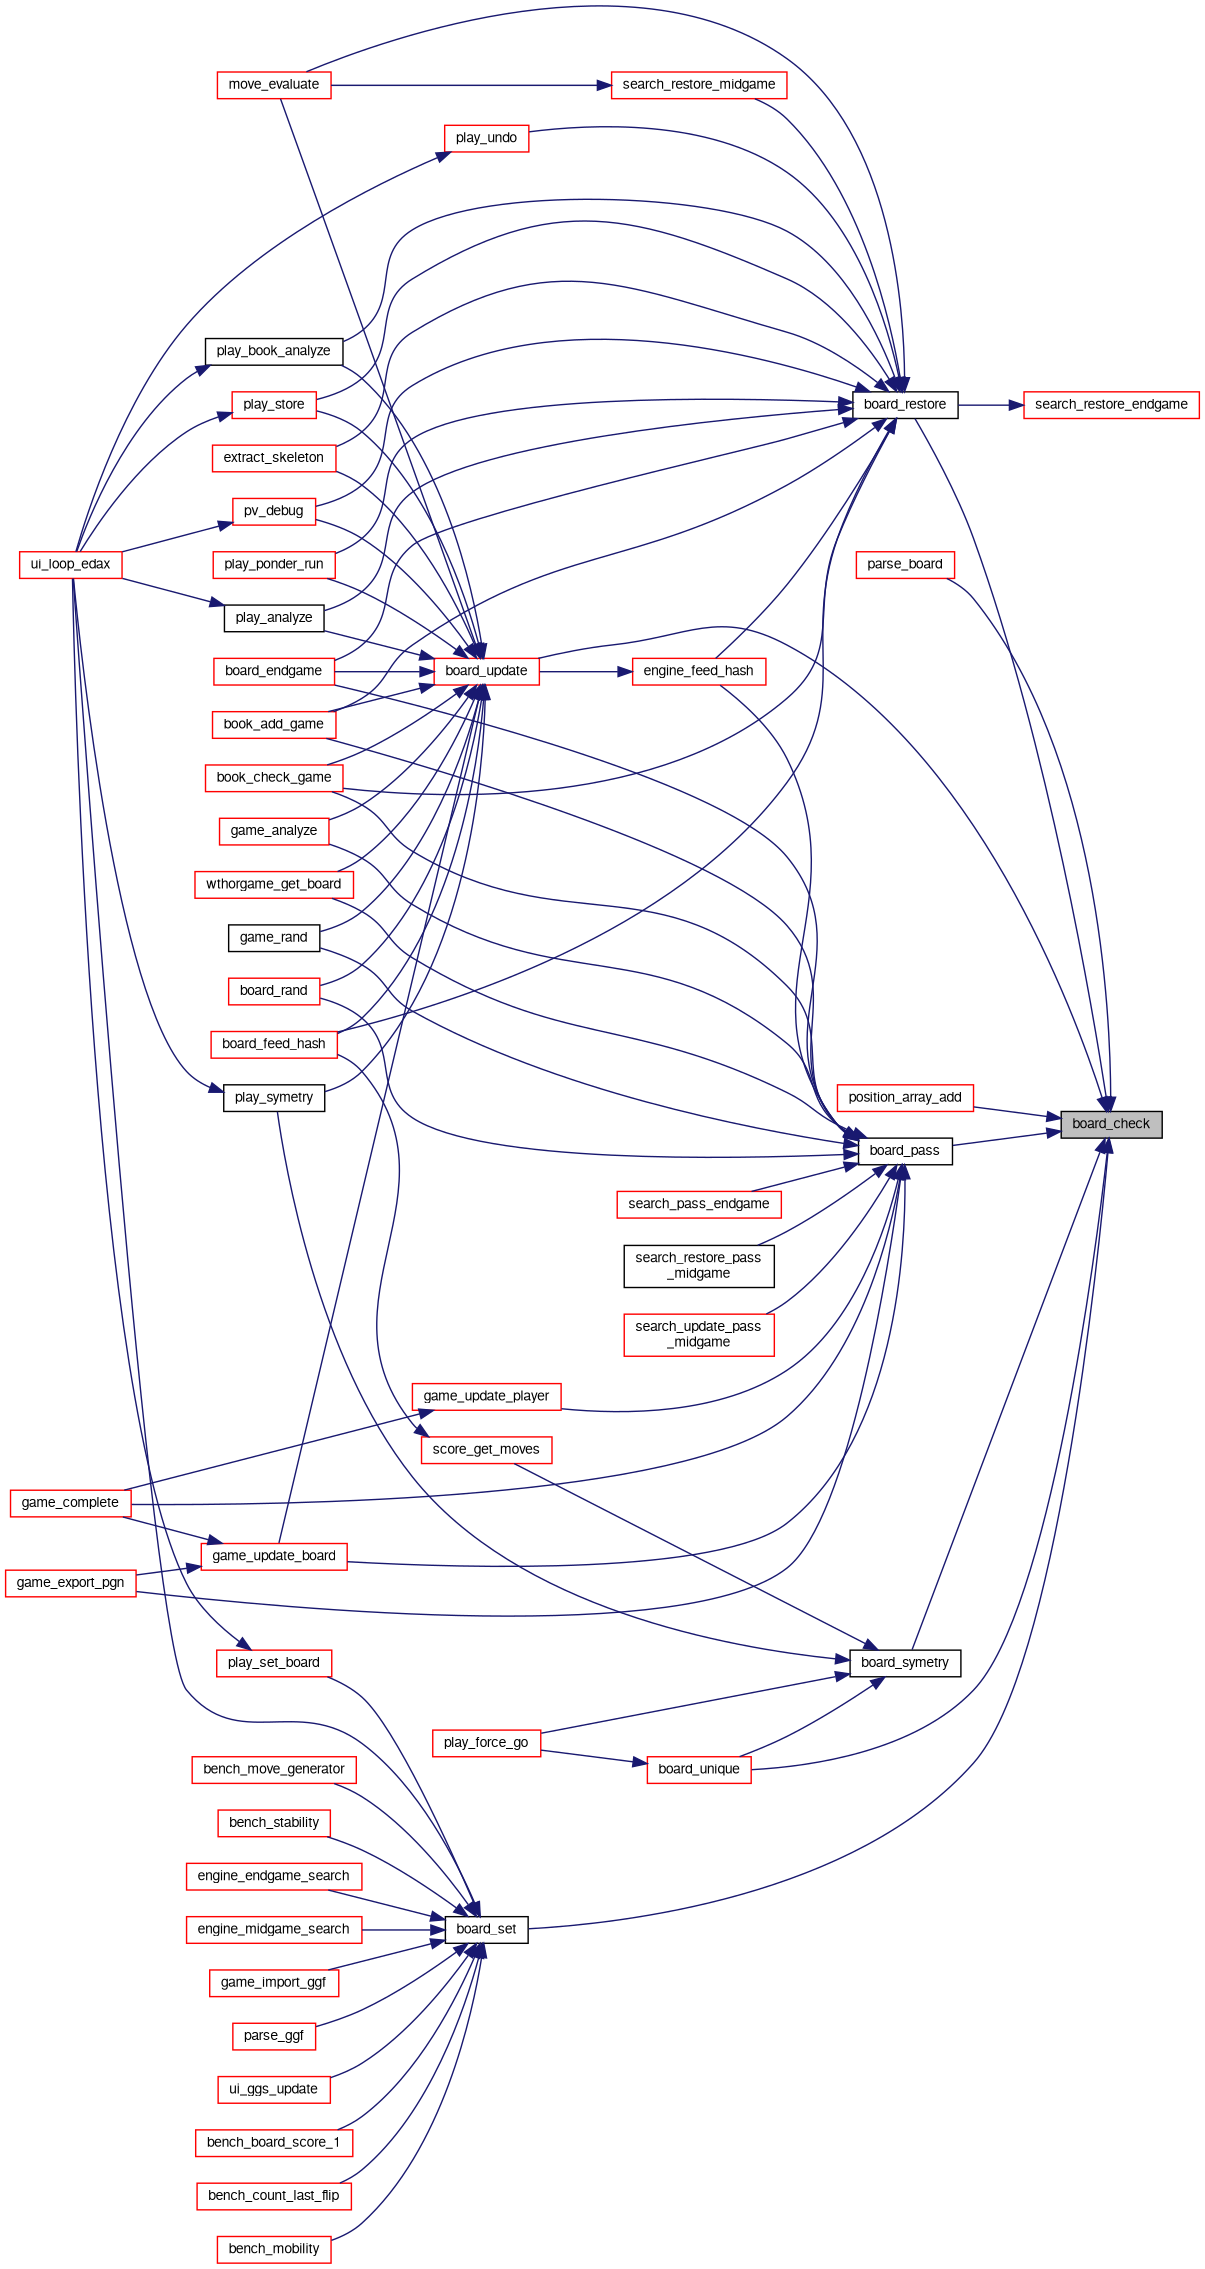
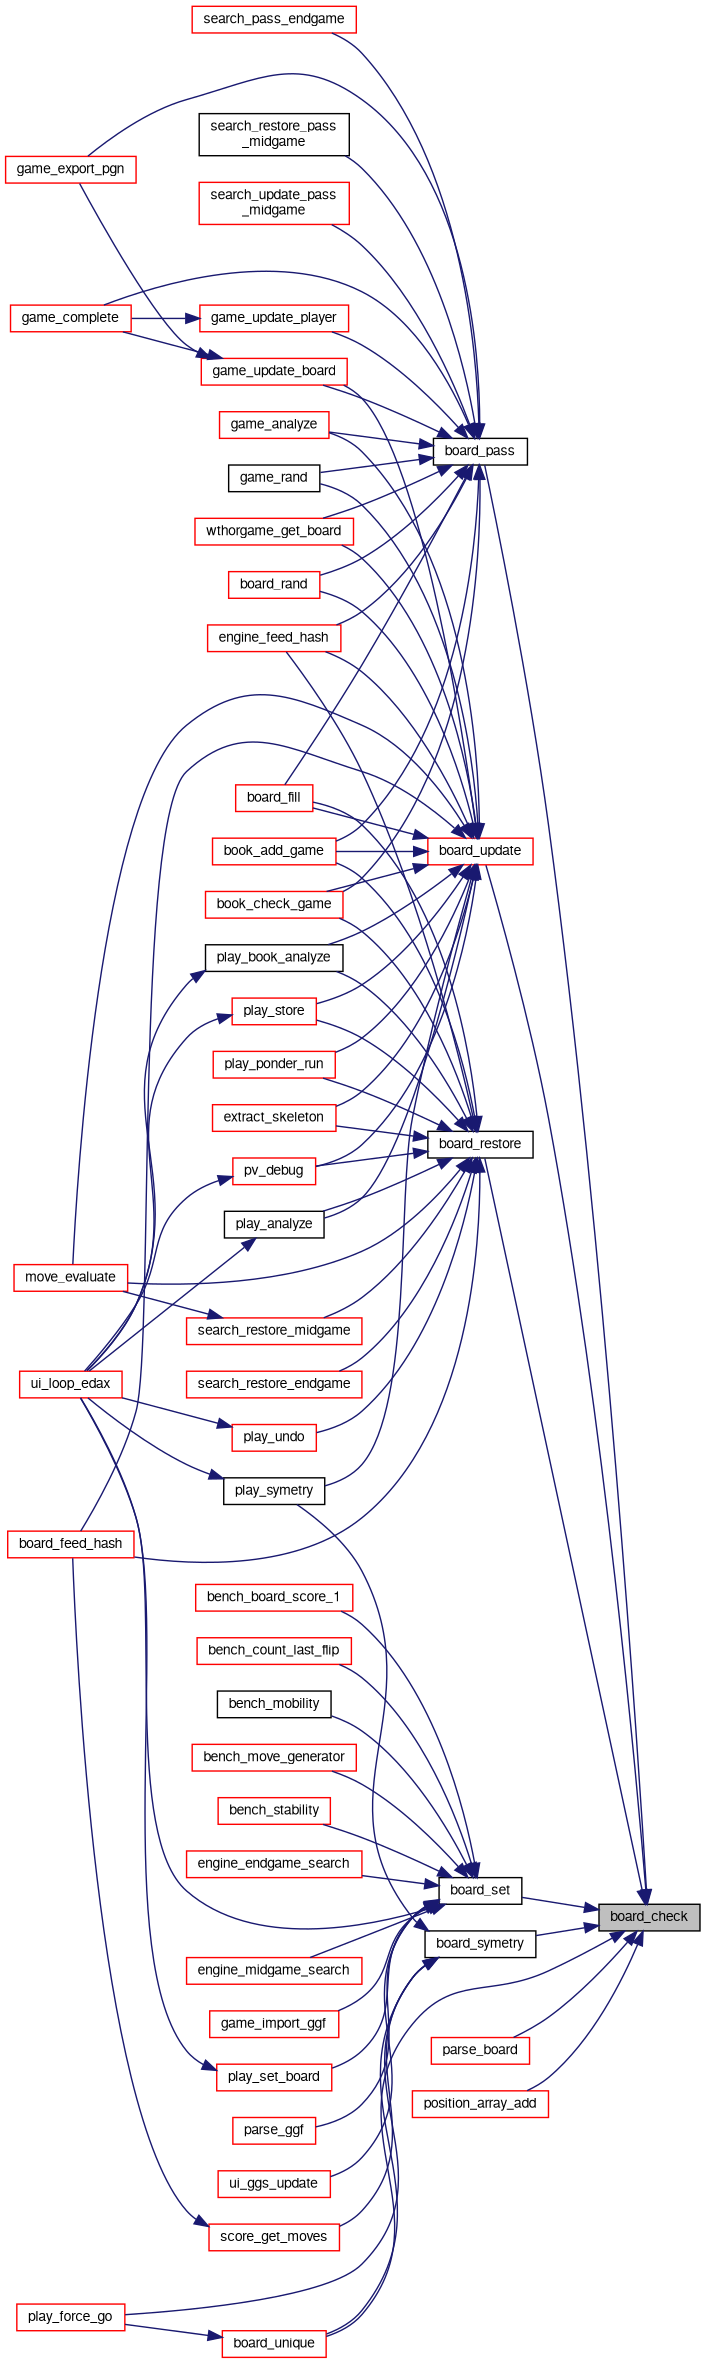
(984, 405) -> (423, 1284)
(274, 672) -> (274, 798)
(579, 672) -> (411, 725)
(274, 2250) -> (274, 1704)
